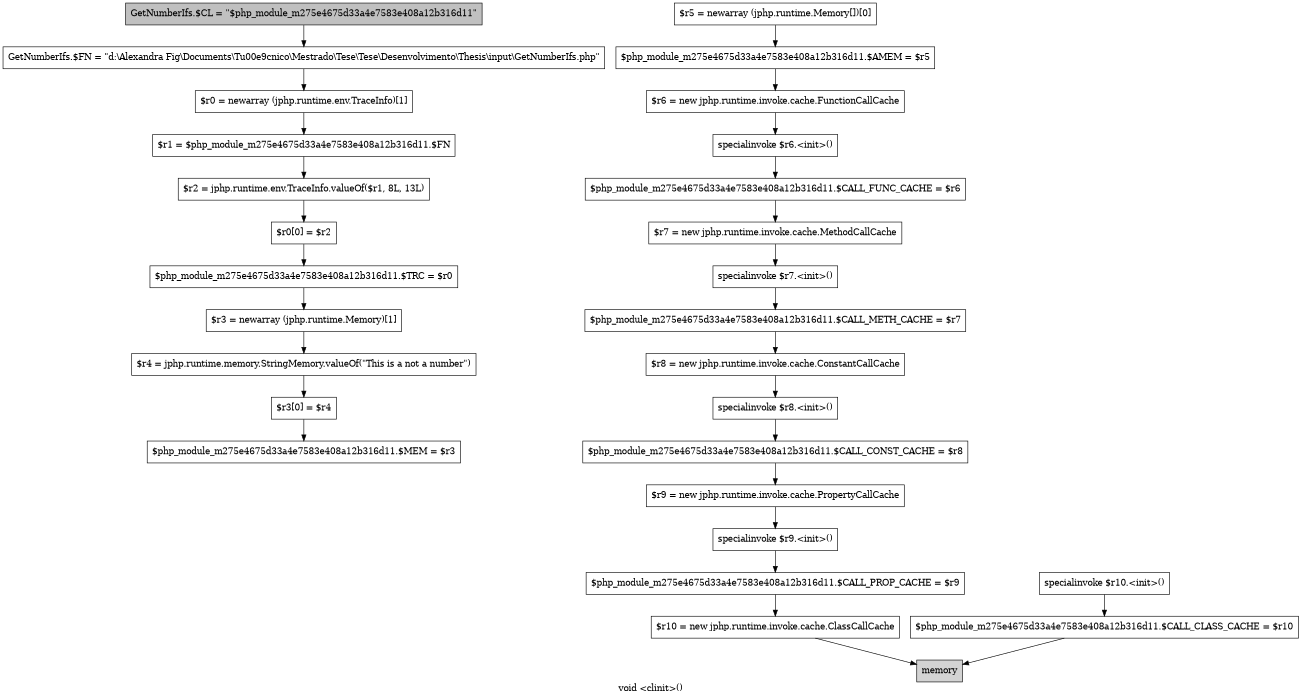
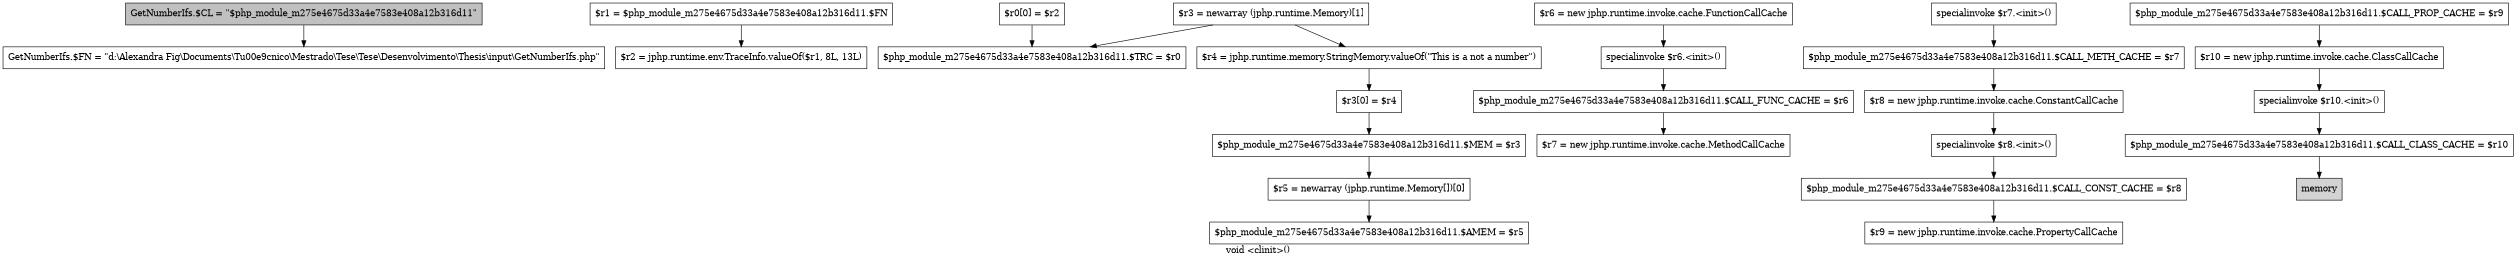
(775, 77) -> none
(304, 102) -> none
none -> (1369, 164)
(304, 208) -> none
(775, 252) -> none
(304, 296) -> (1155, 35)
(775, 540) -> none
(863, 651) -> (2319, 77)
